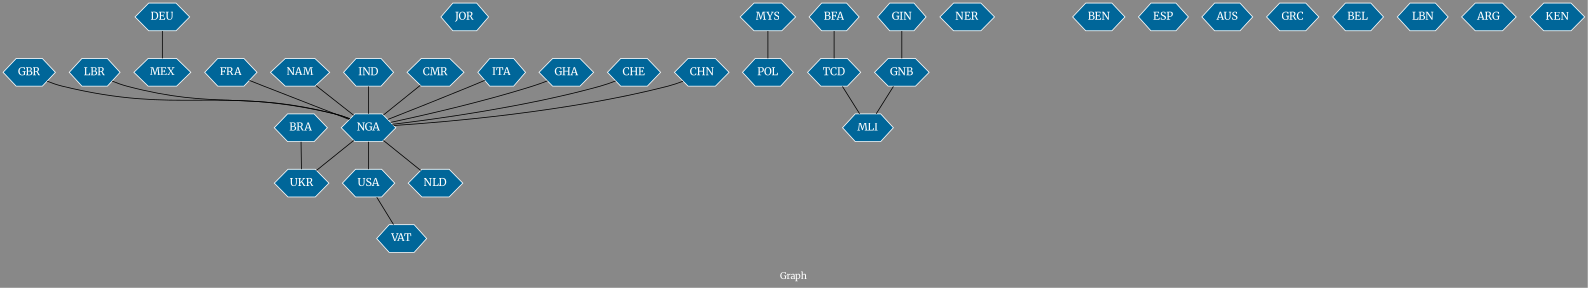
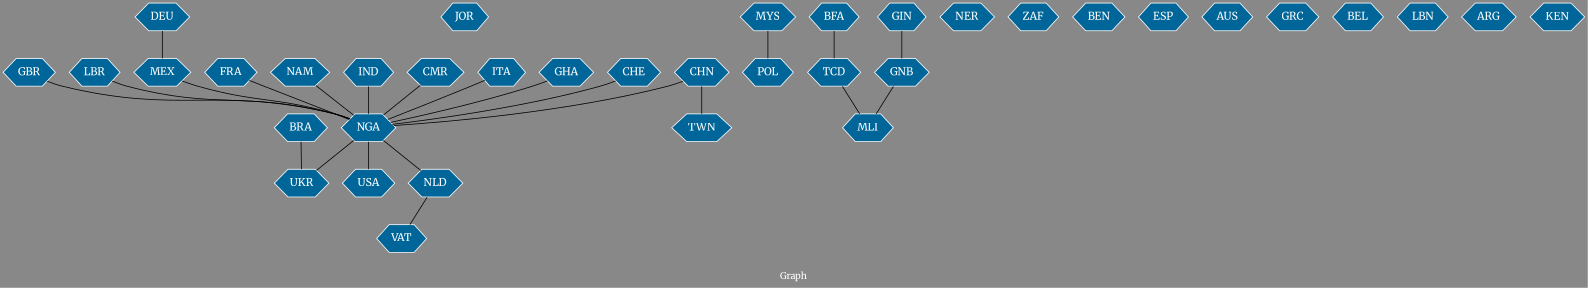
none -> (1033, 17)
none -> (240, 96)
none -> (702, 128)
(385, 211) -> (419, 211)
